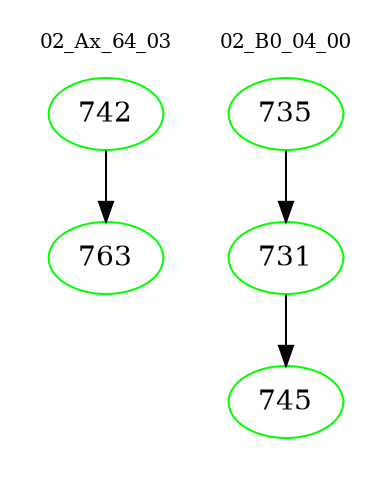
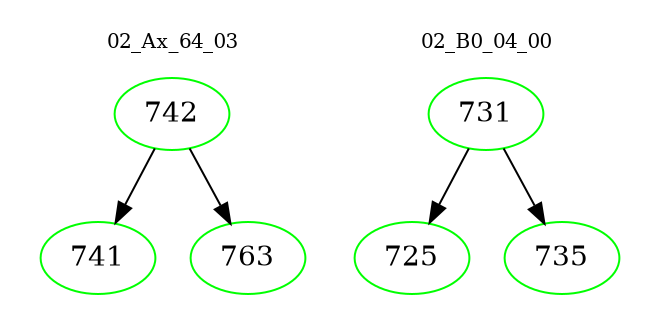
(286, 176) -> (519, 177)
none -> (98, 258)
(286, 402) -> (412, 258)
